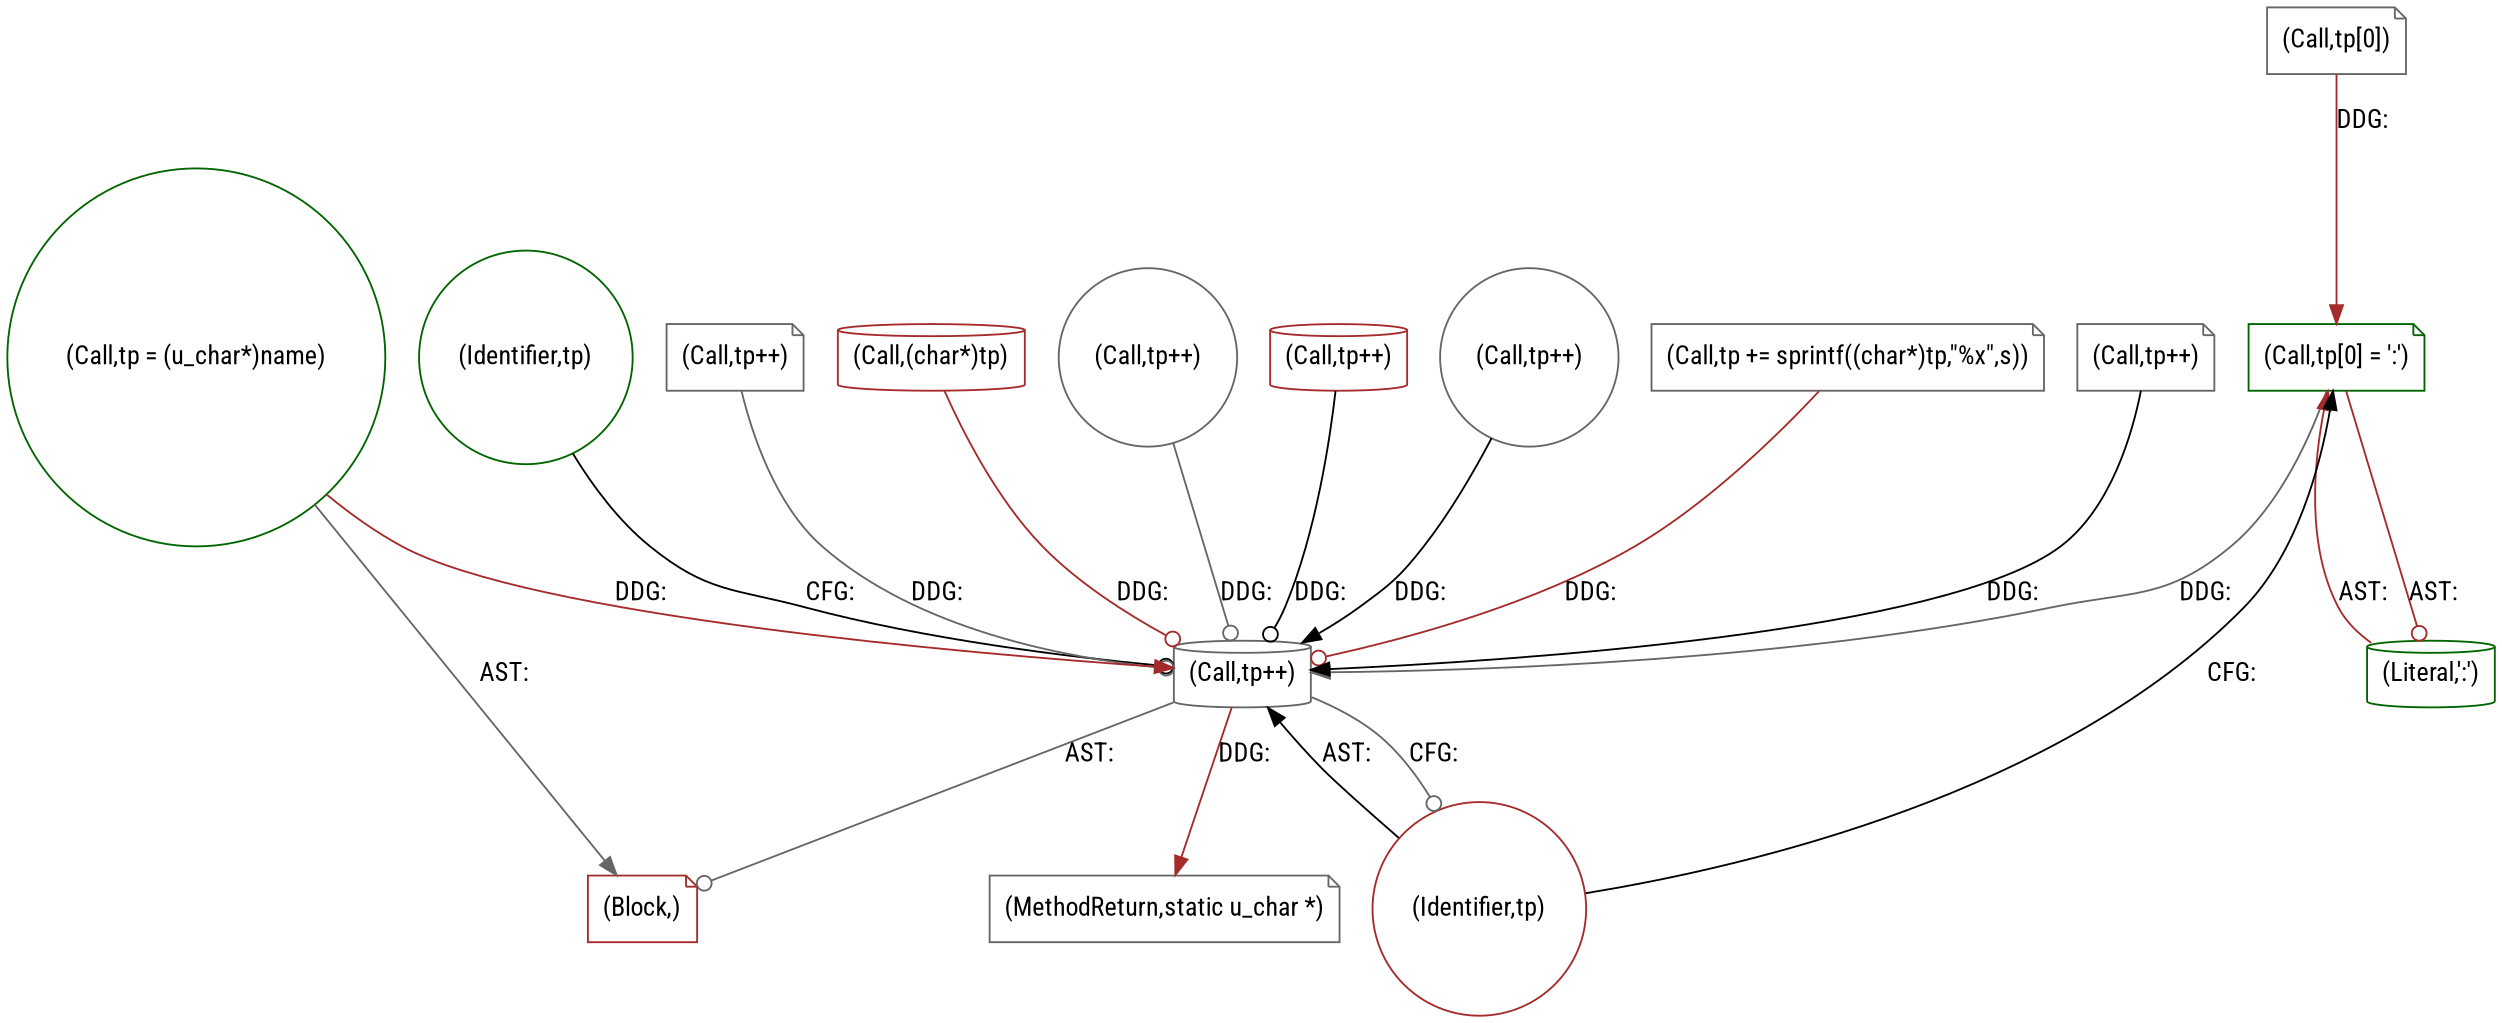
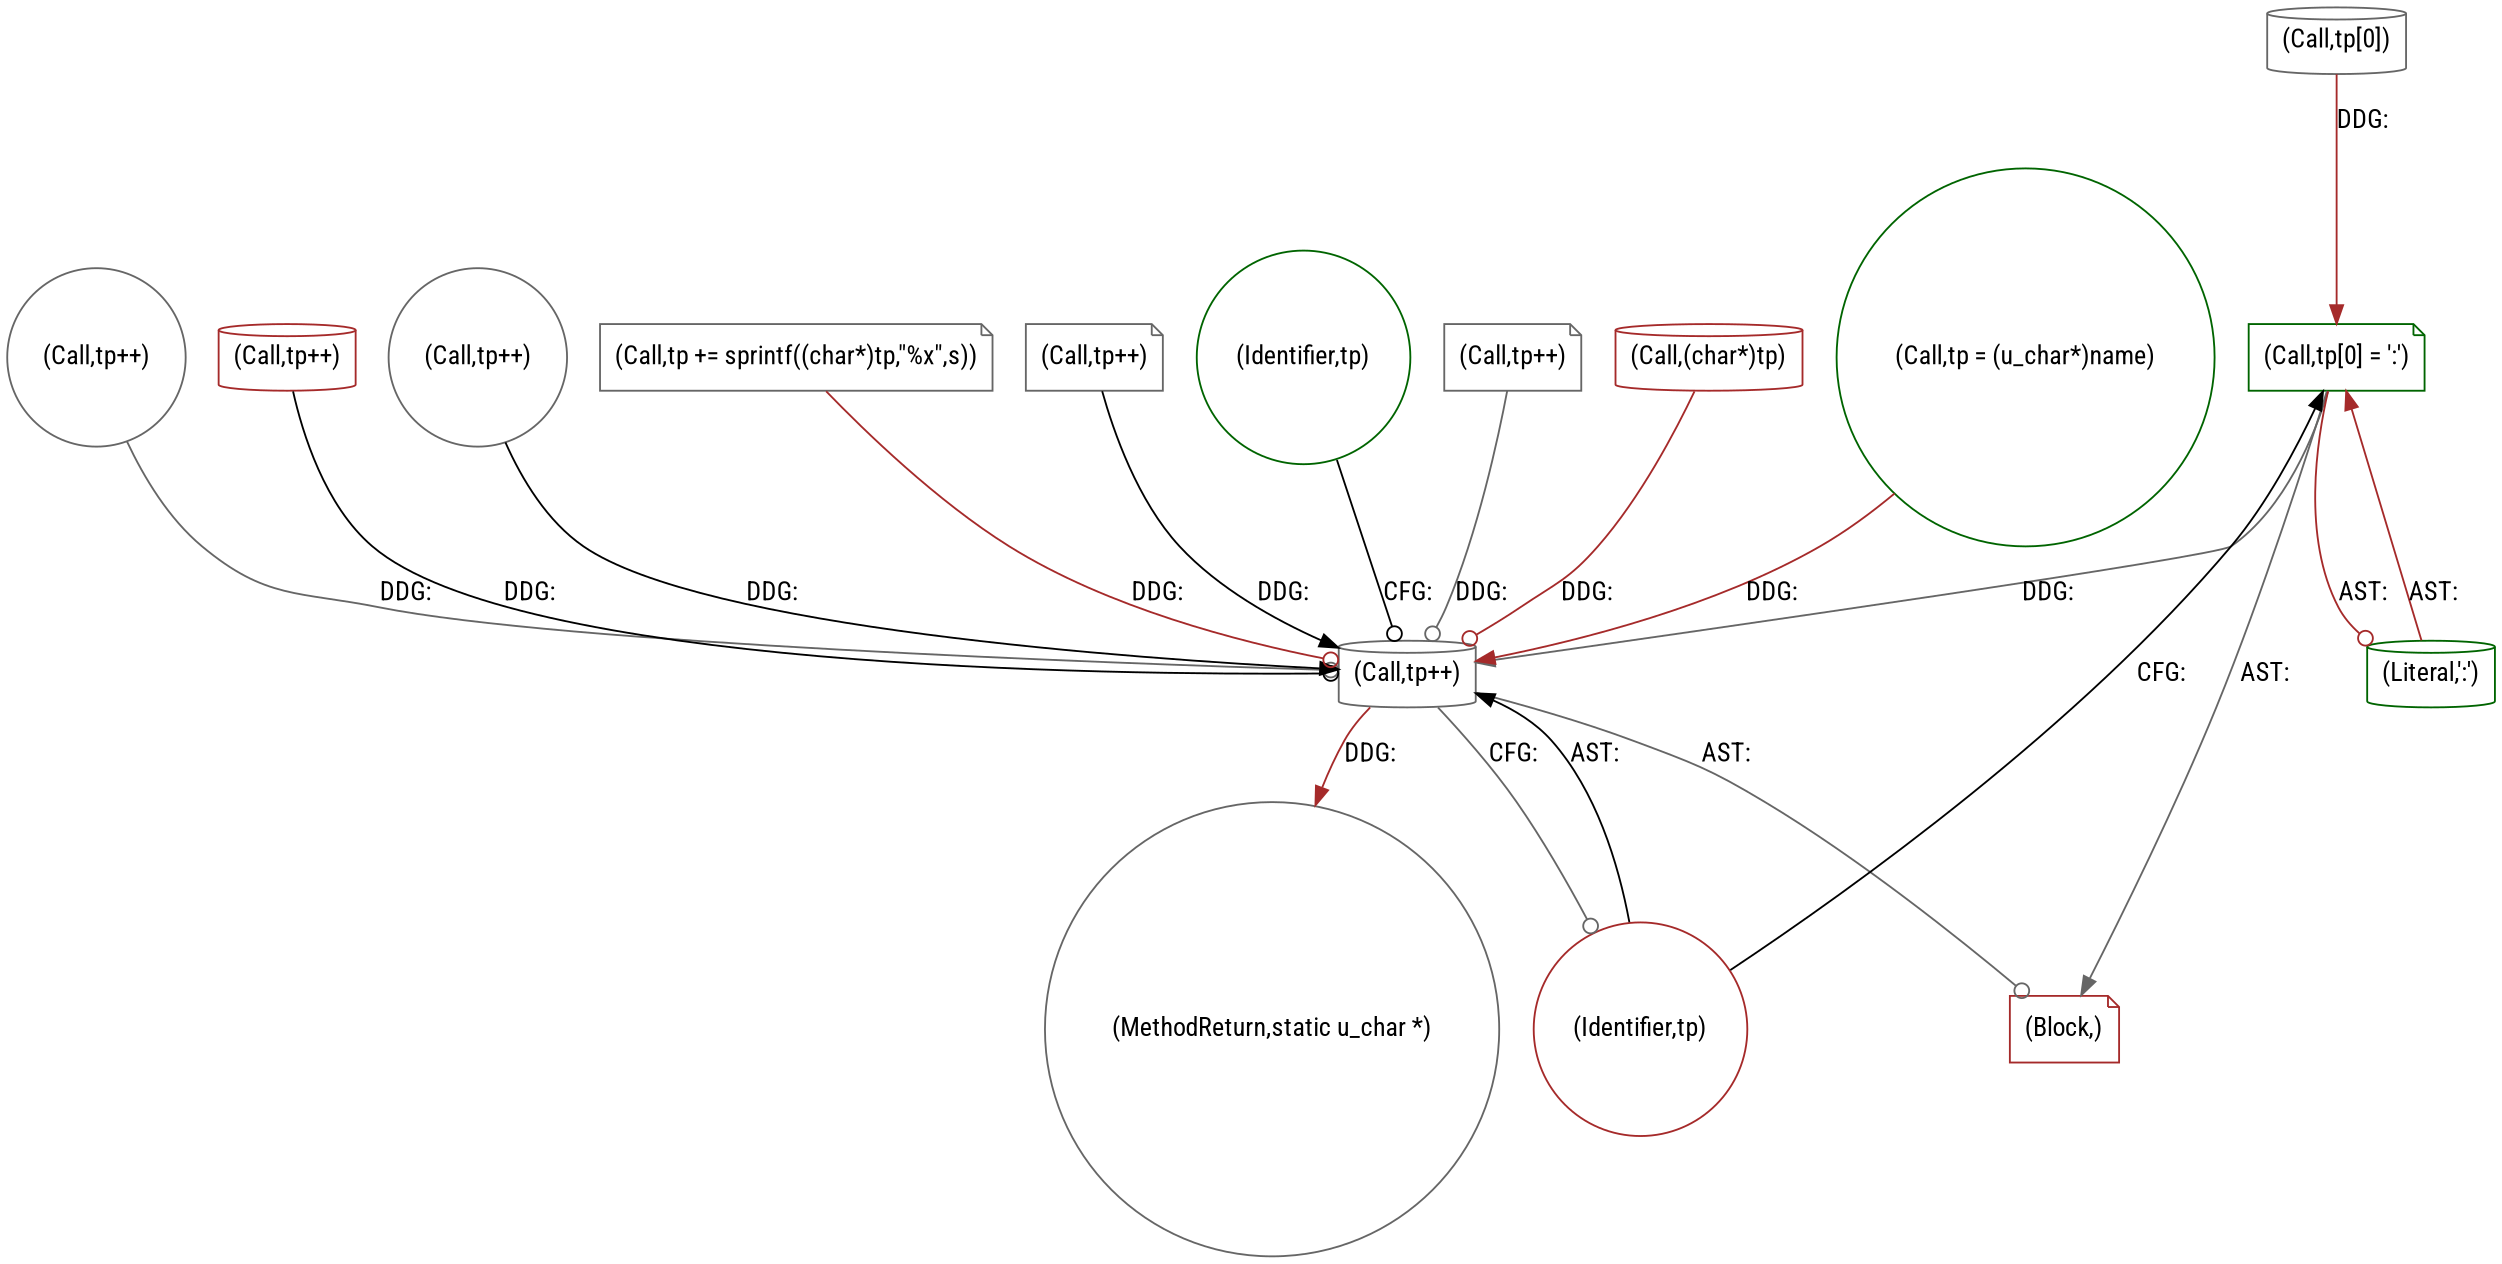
(2336, 41) -> (2337, 41)
(460, 683) -> (2223, 690)
(1165, 909) -> (1272, 1029)
